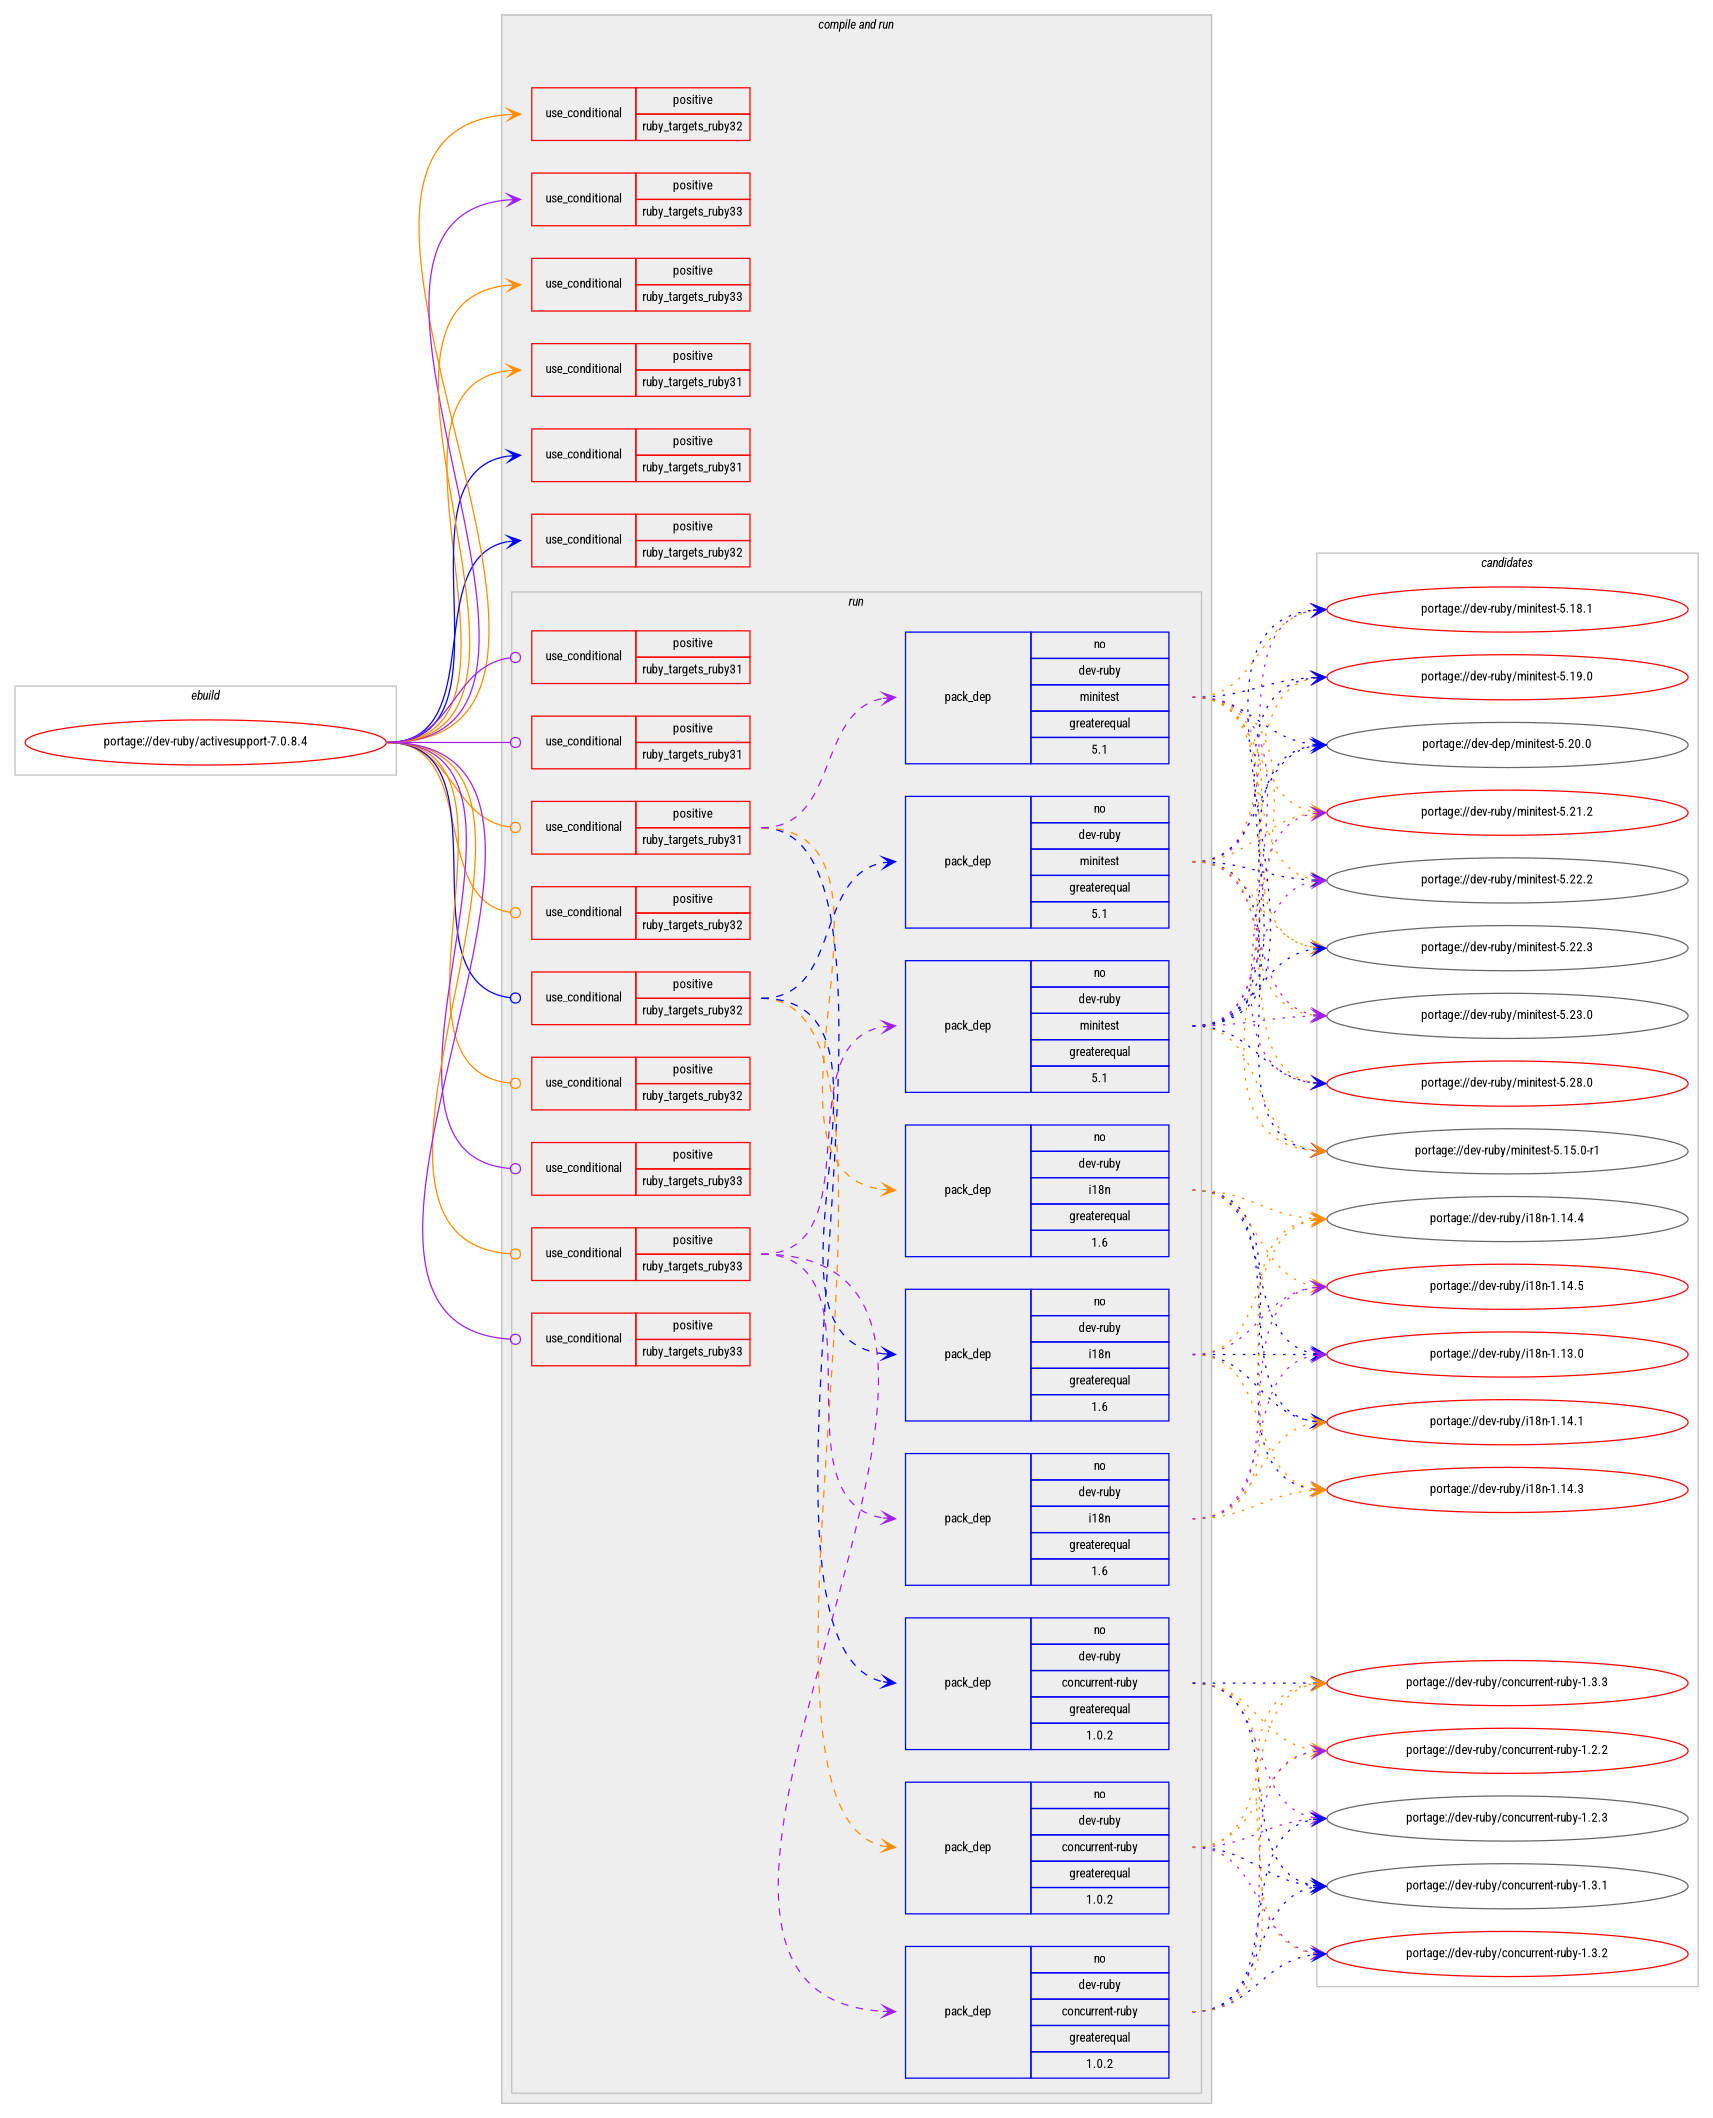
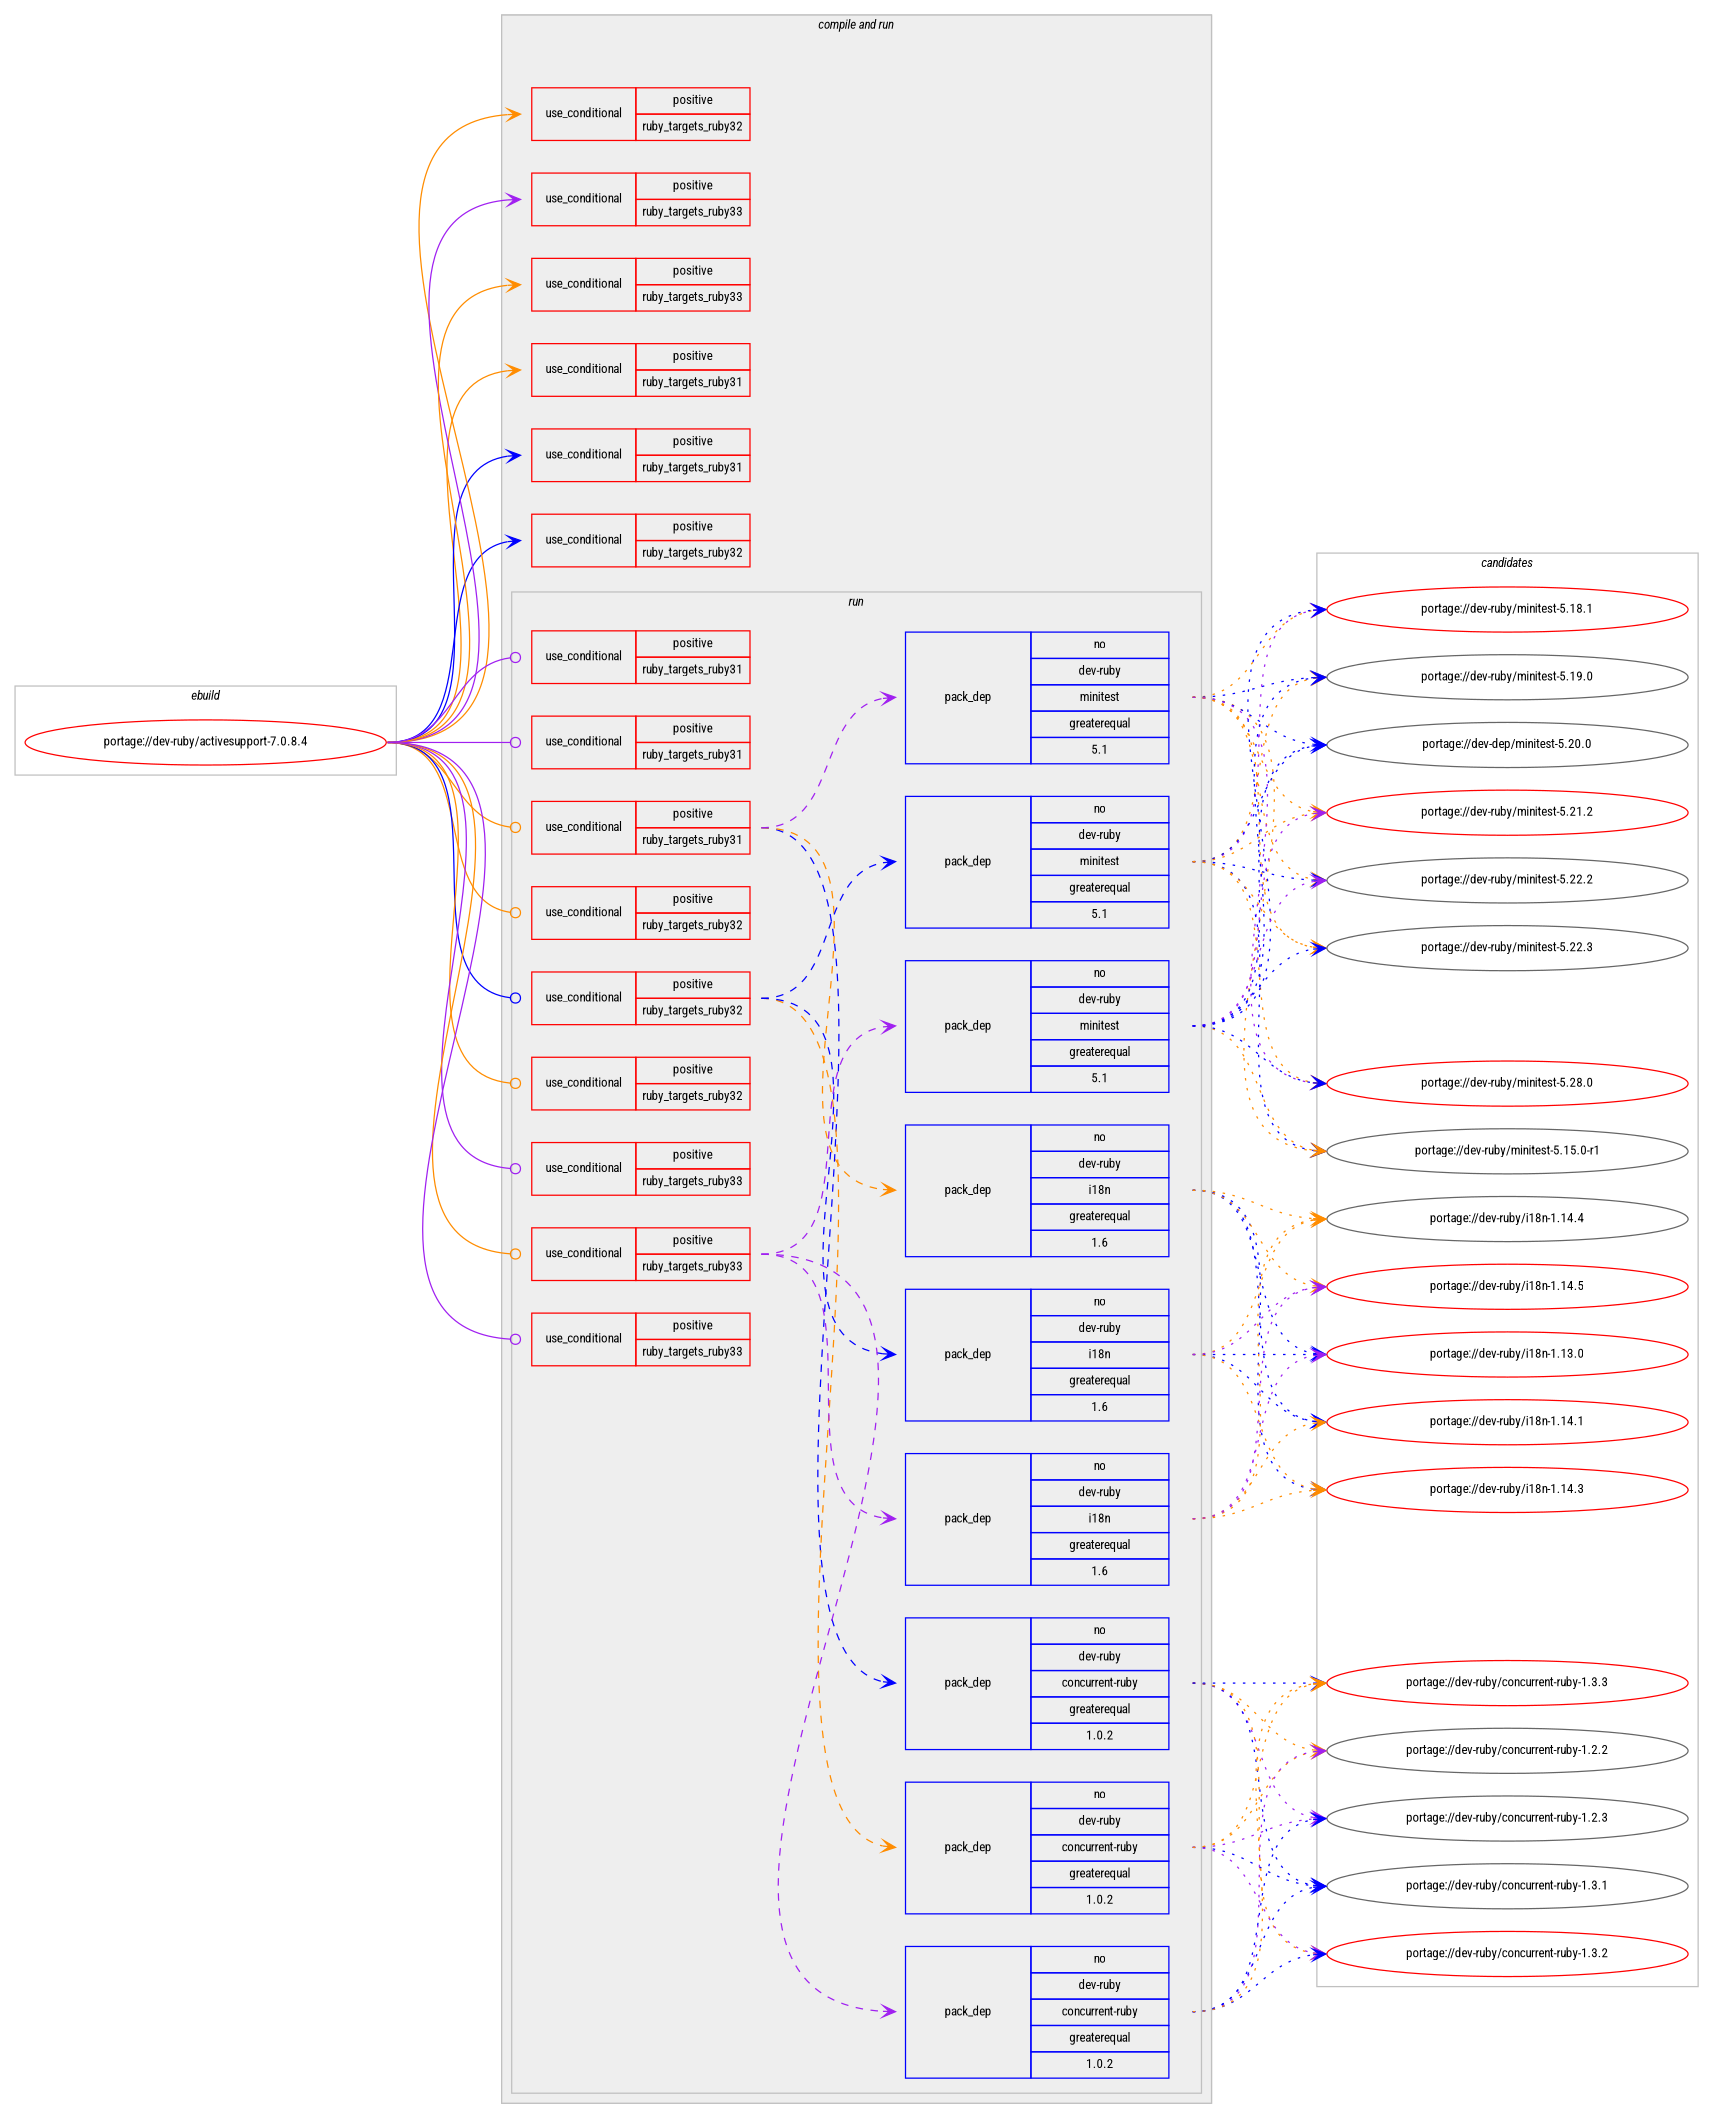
(1508, 677) -> (1508, 677)
(1508, 1016) -> none
(1508, 1751) -> (1508, 1751)
